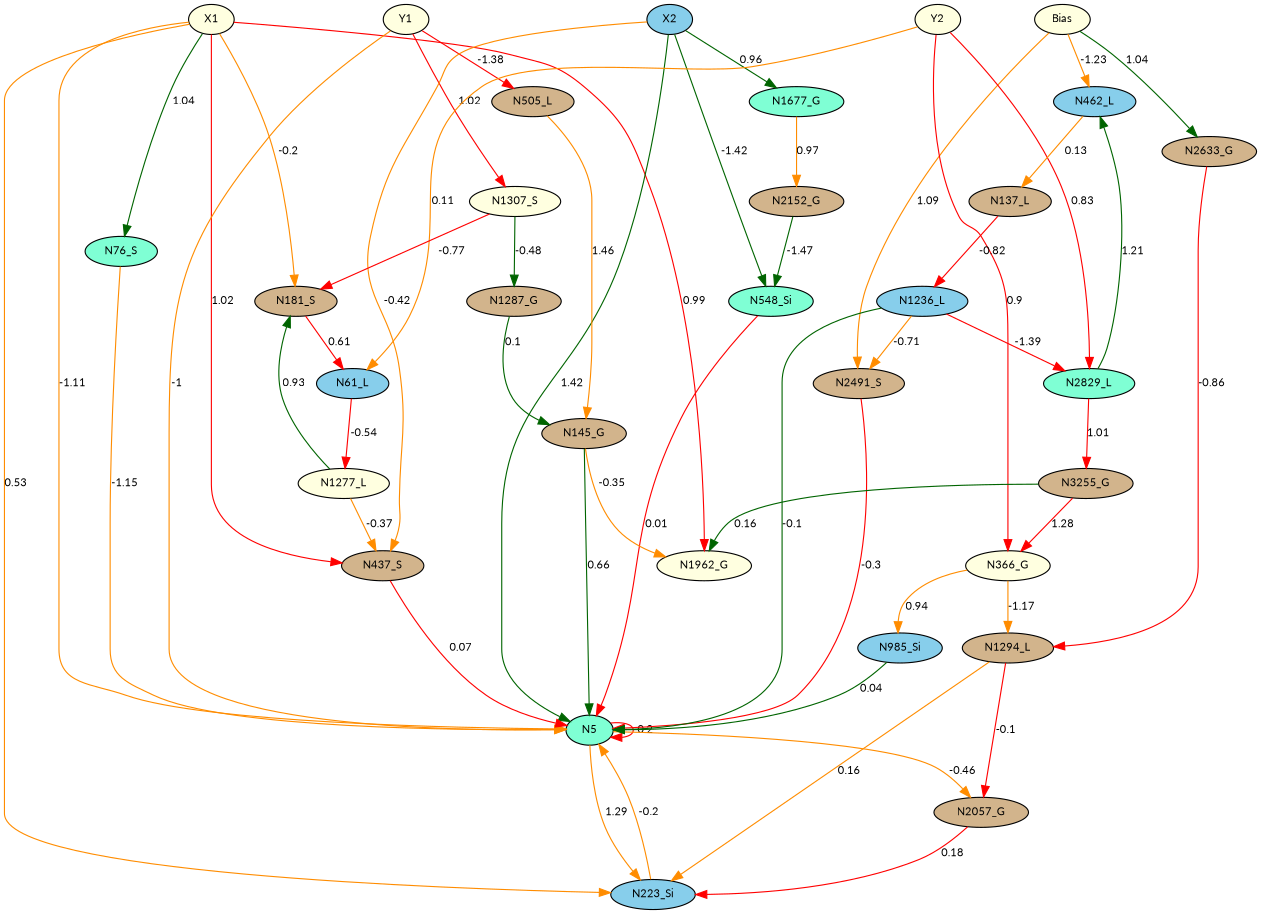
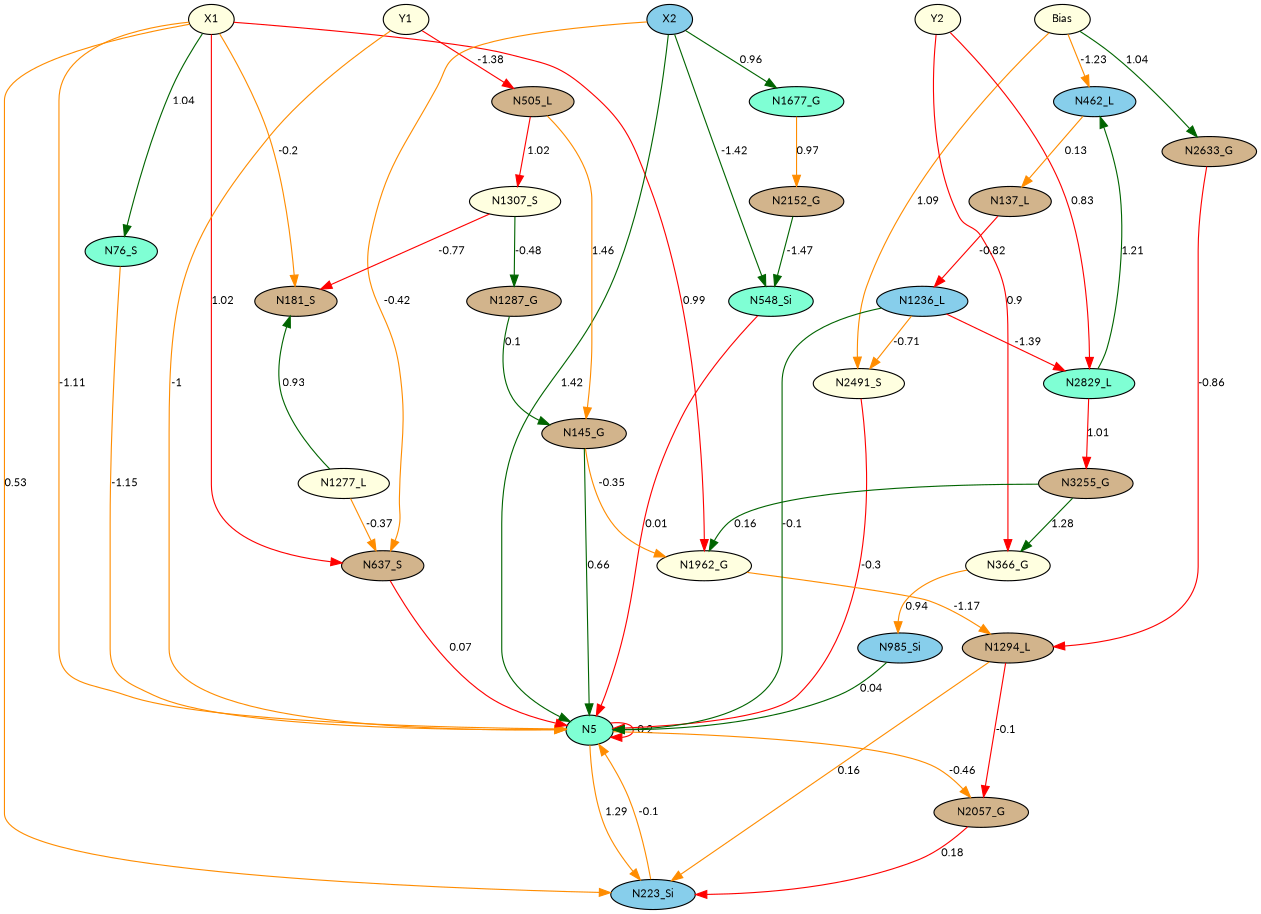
(451, 104) -> (525, 146)
(353, 384) -> none
(859, 384) -> (859, 384)
(1051, 521) -> (1051, 521)
(383, 566) -> (383, 566)
(1008, 601) -> (867, 589)
(649, 812) -> (649, 812)
